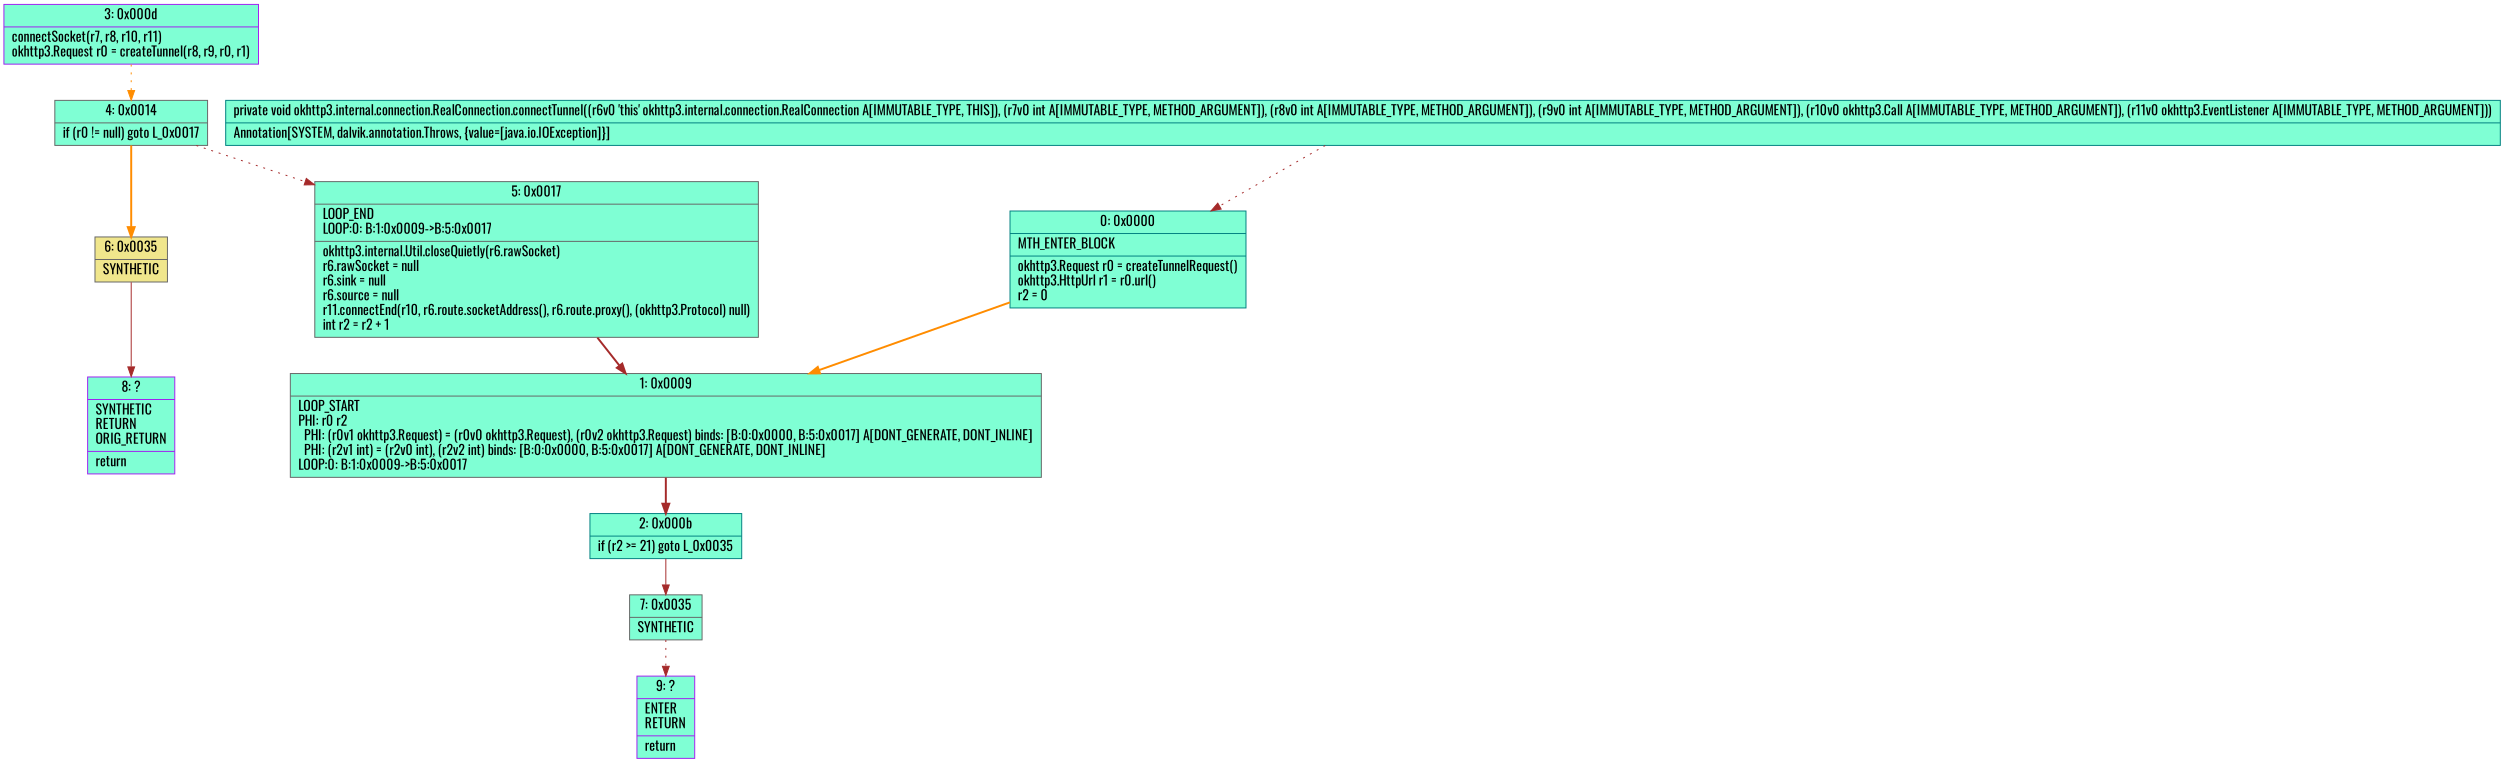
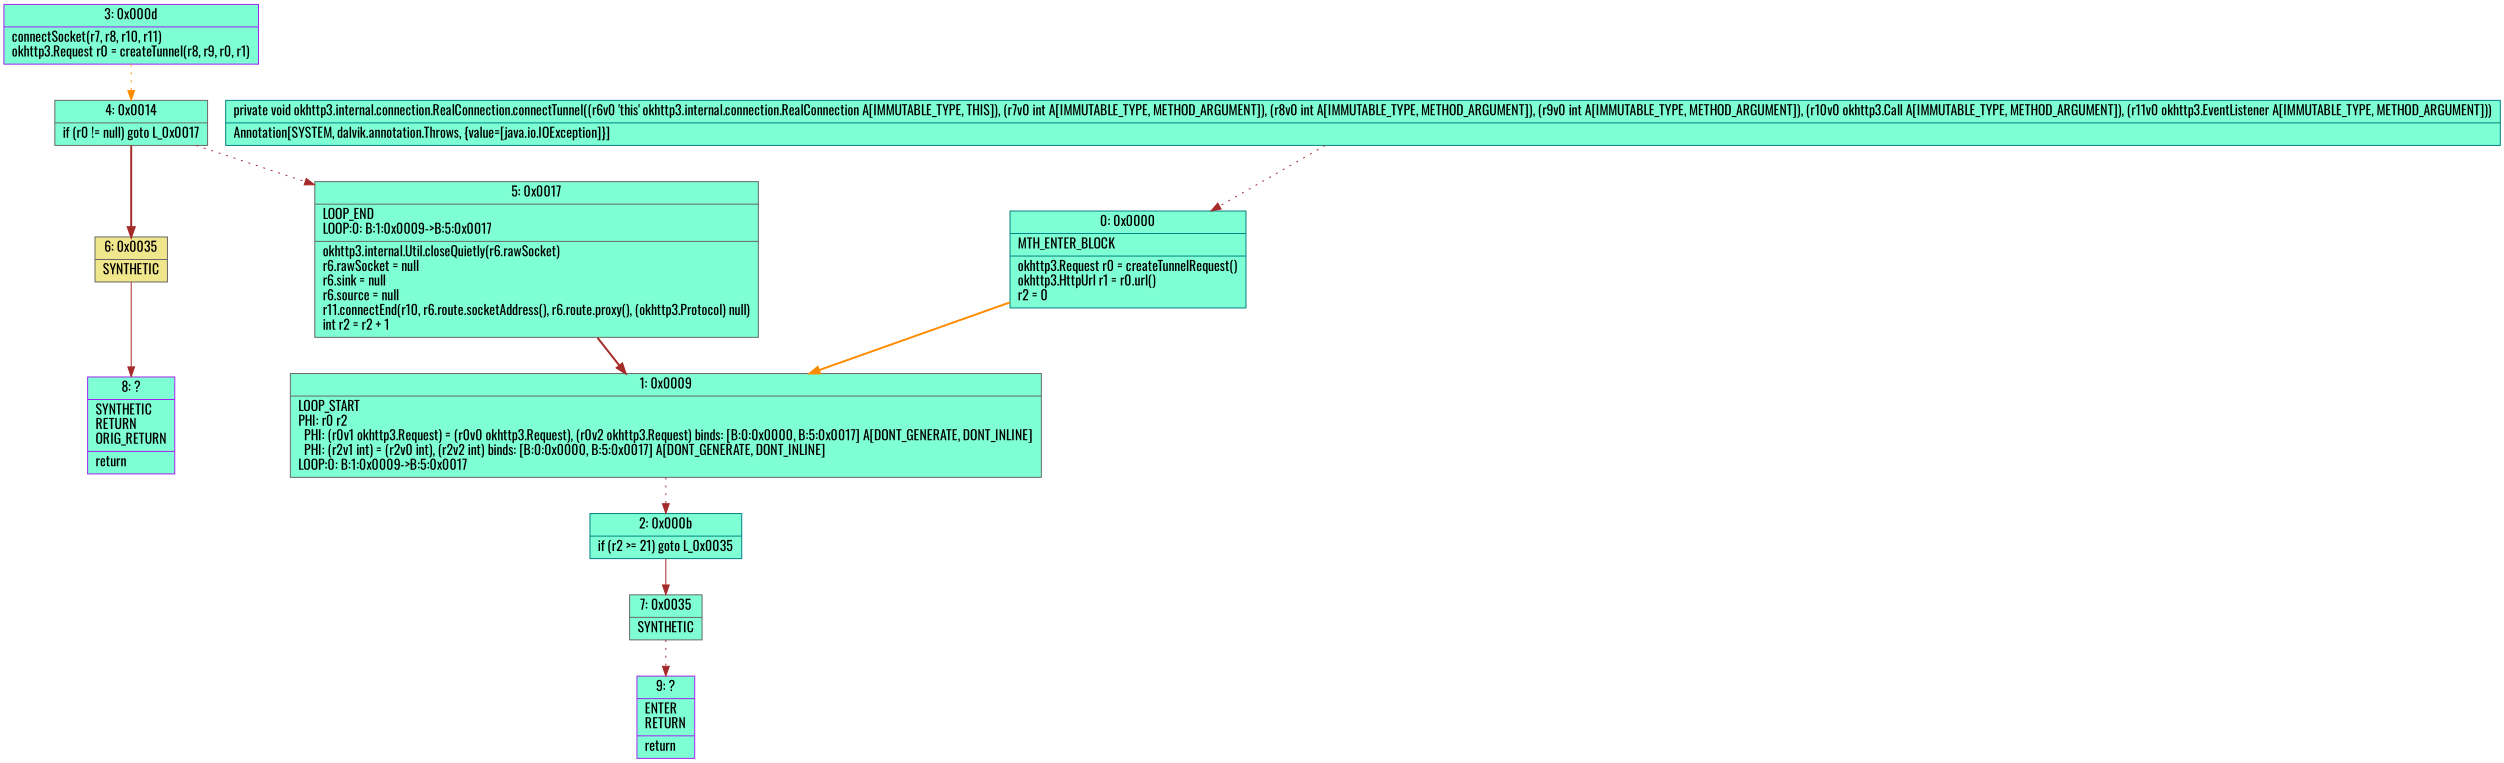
(131, 186) -> (131, 186)
(666, 491) -> (666, 491)
